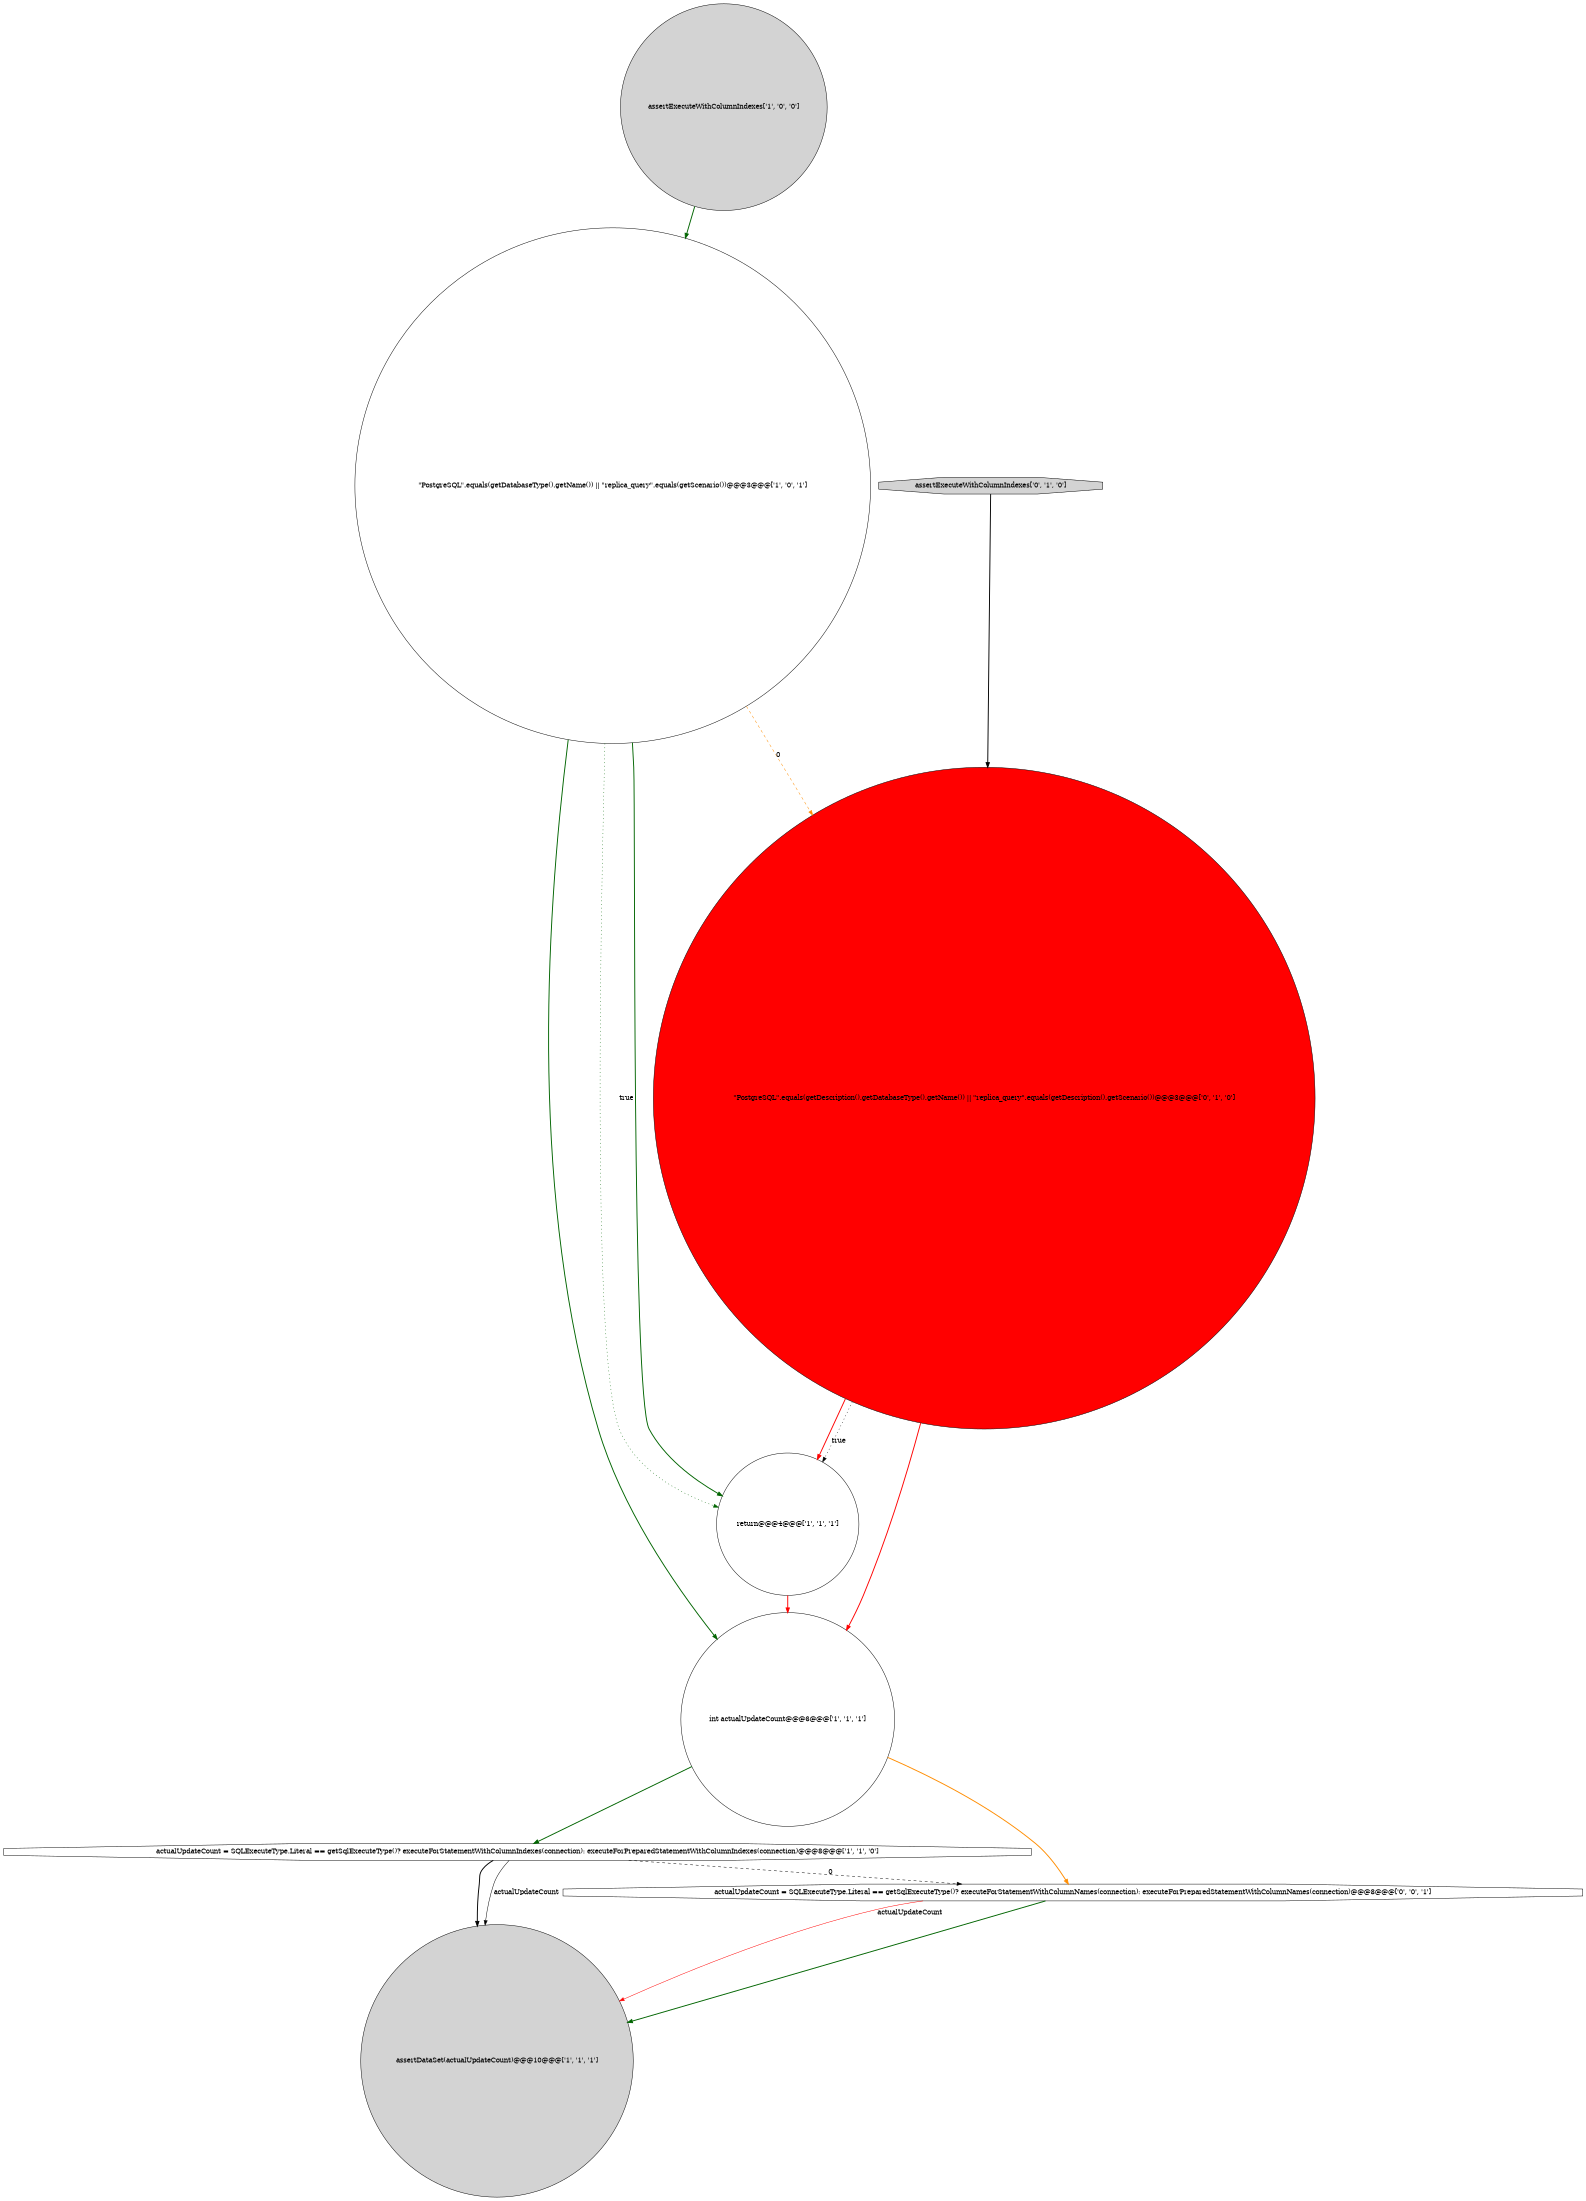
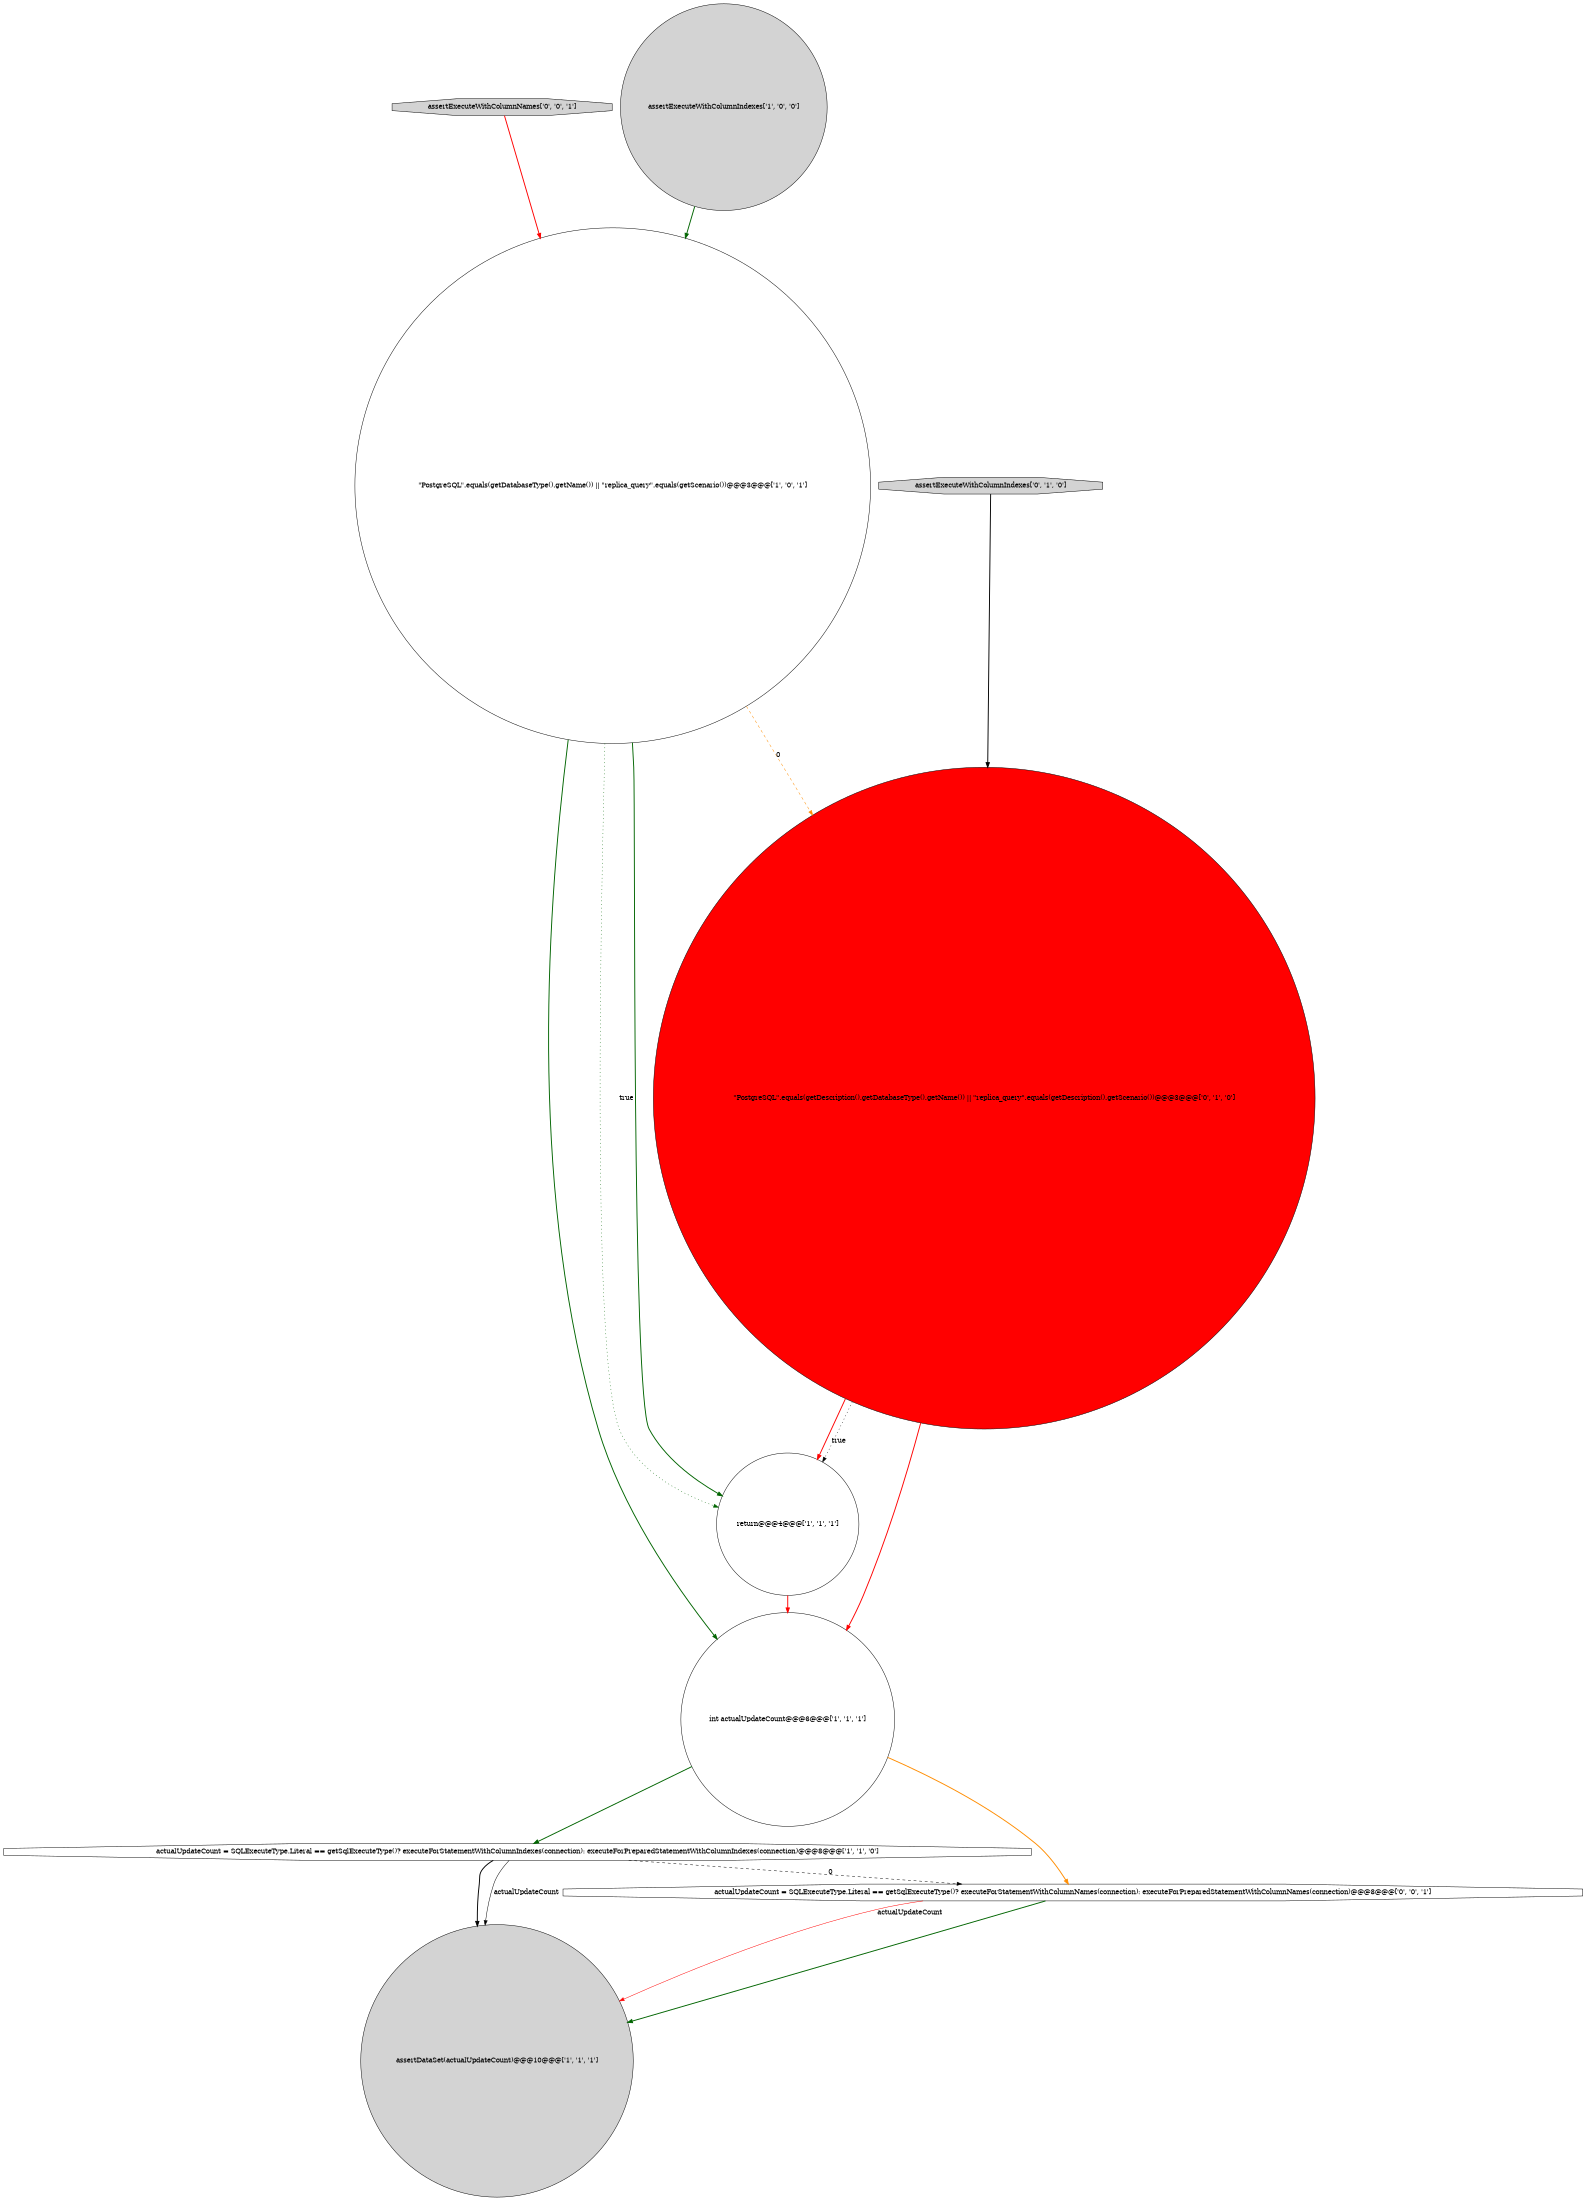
none -> (502, 107)
